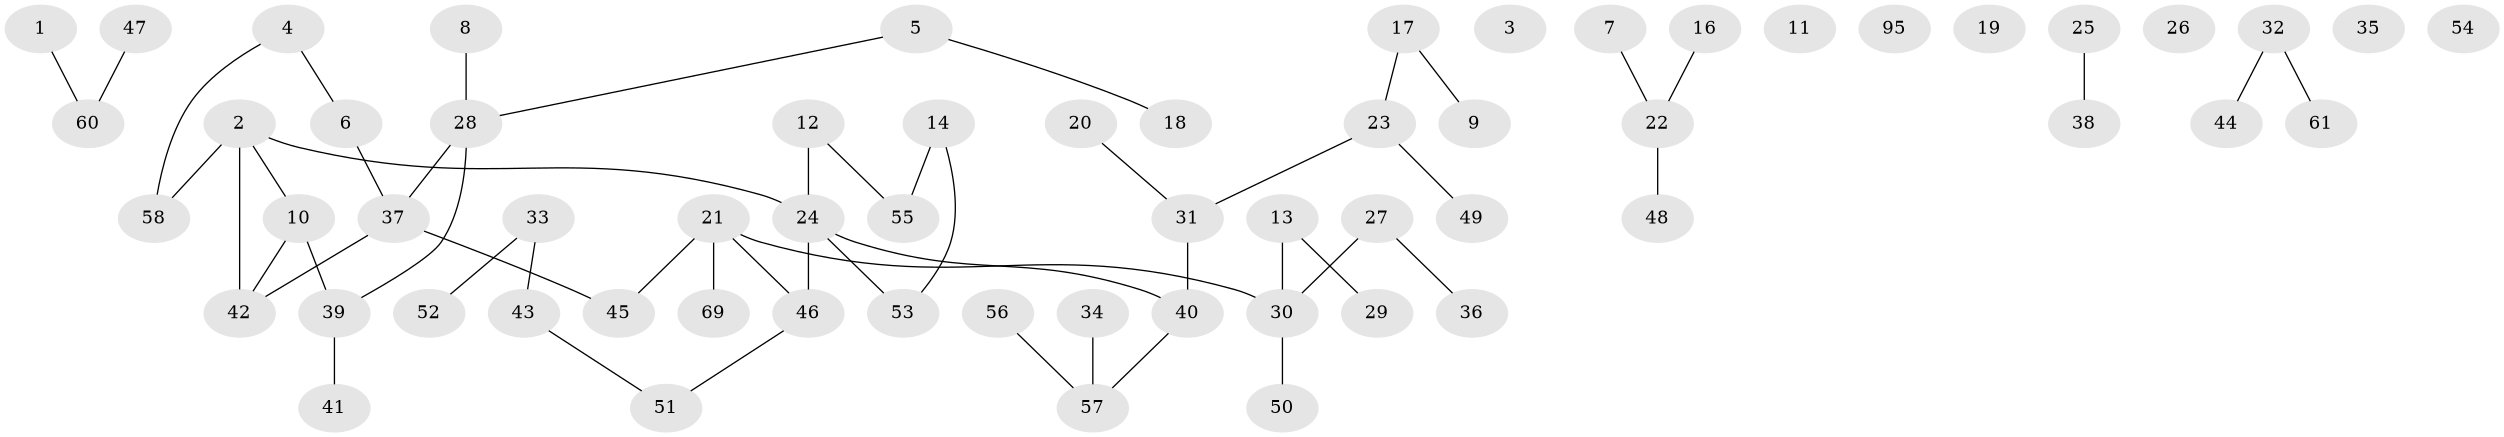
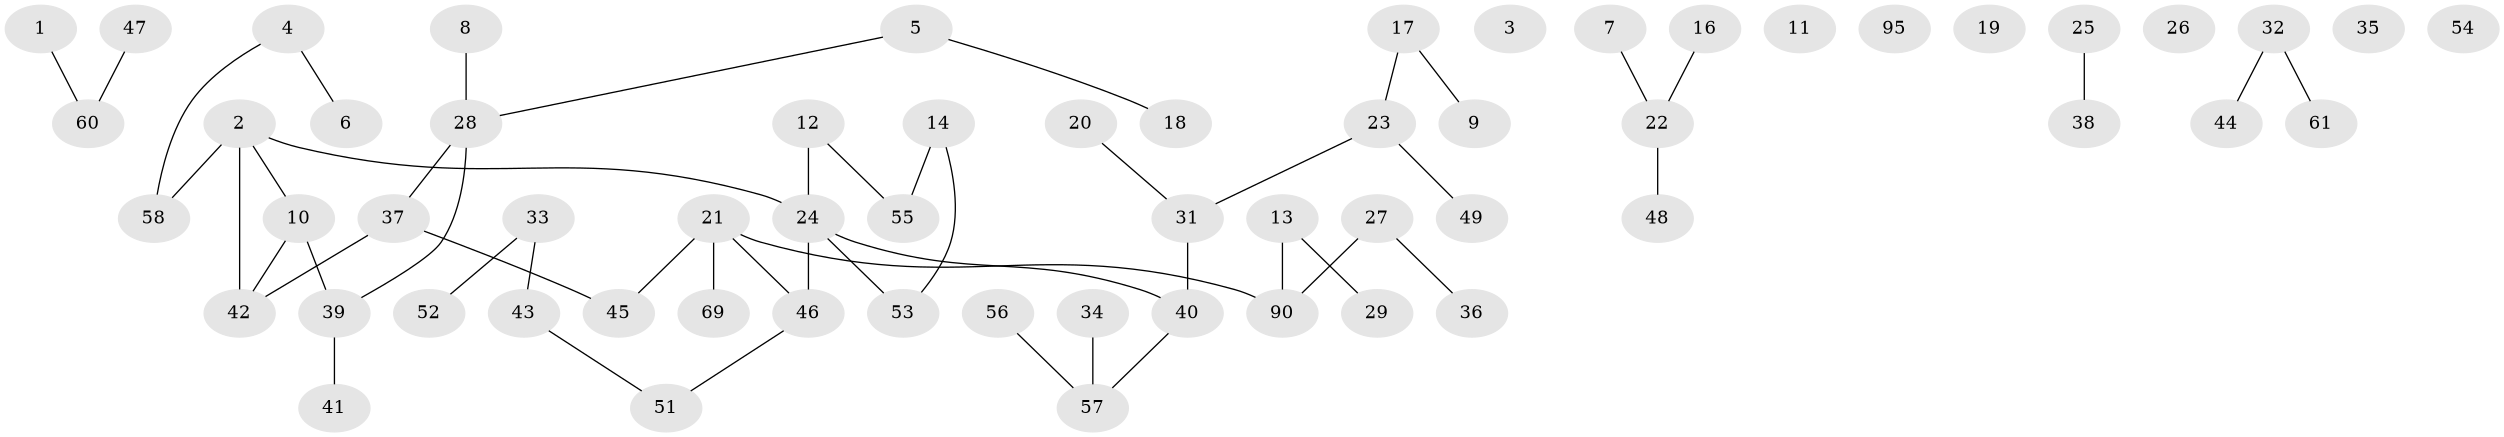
(370, 171) -> none
(1282, 313) -> (1282, 313)
(1282, 408) -> none
